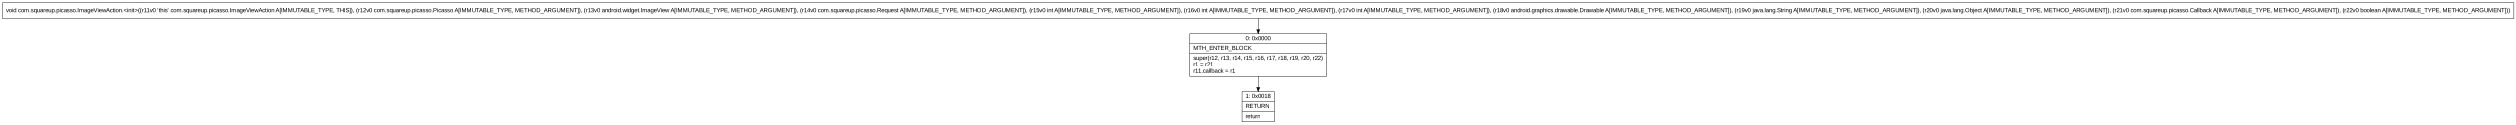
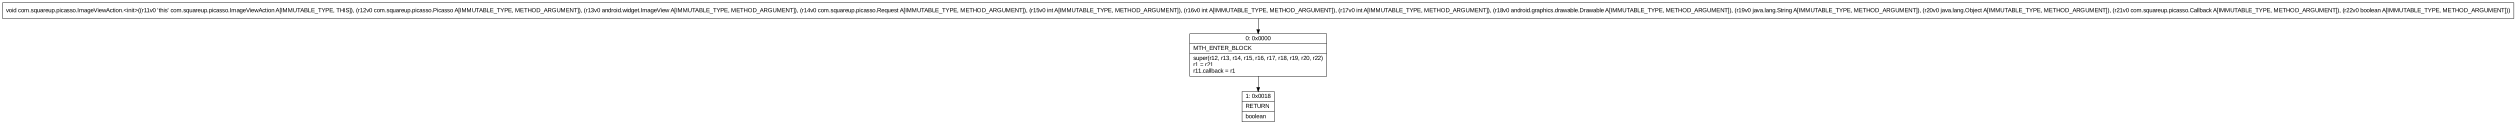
(1253, 116) -> (1256, 116)
